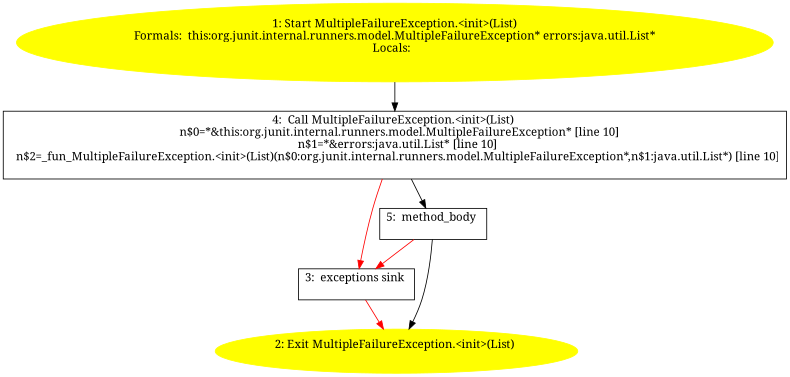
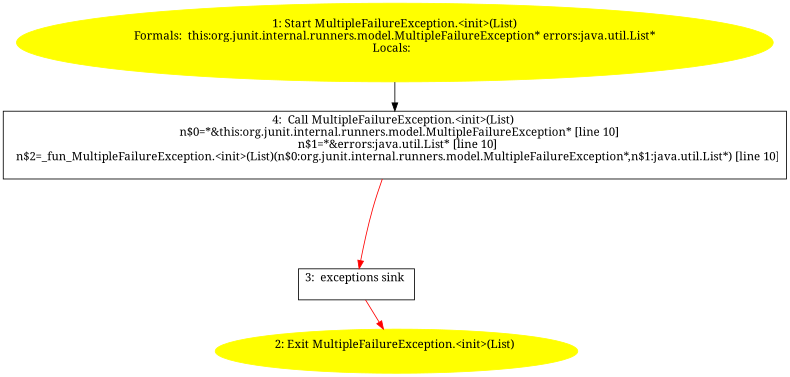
(433, 224) -> none
